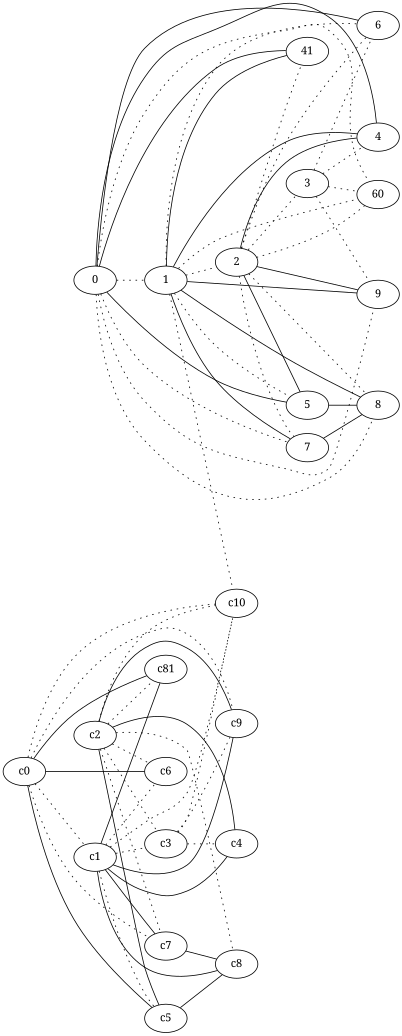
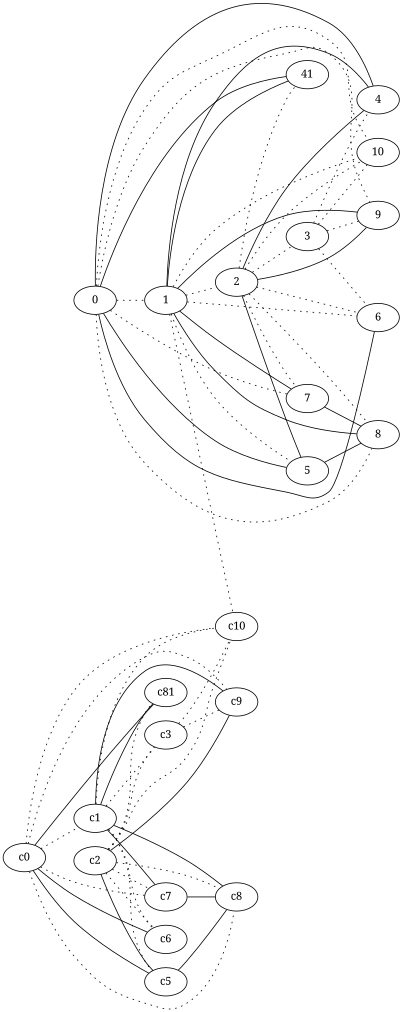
(378, 194) -> (378, 153)
(237, 844) -> none
none -> (130, 998)
